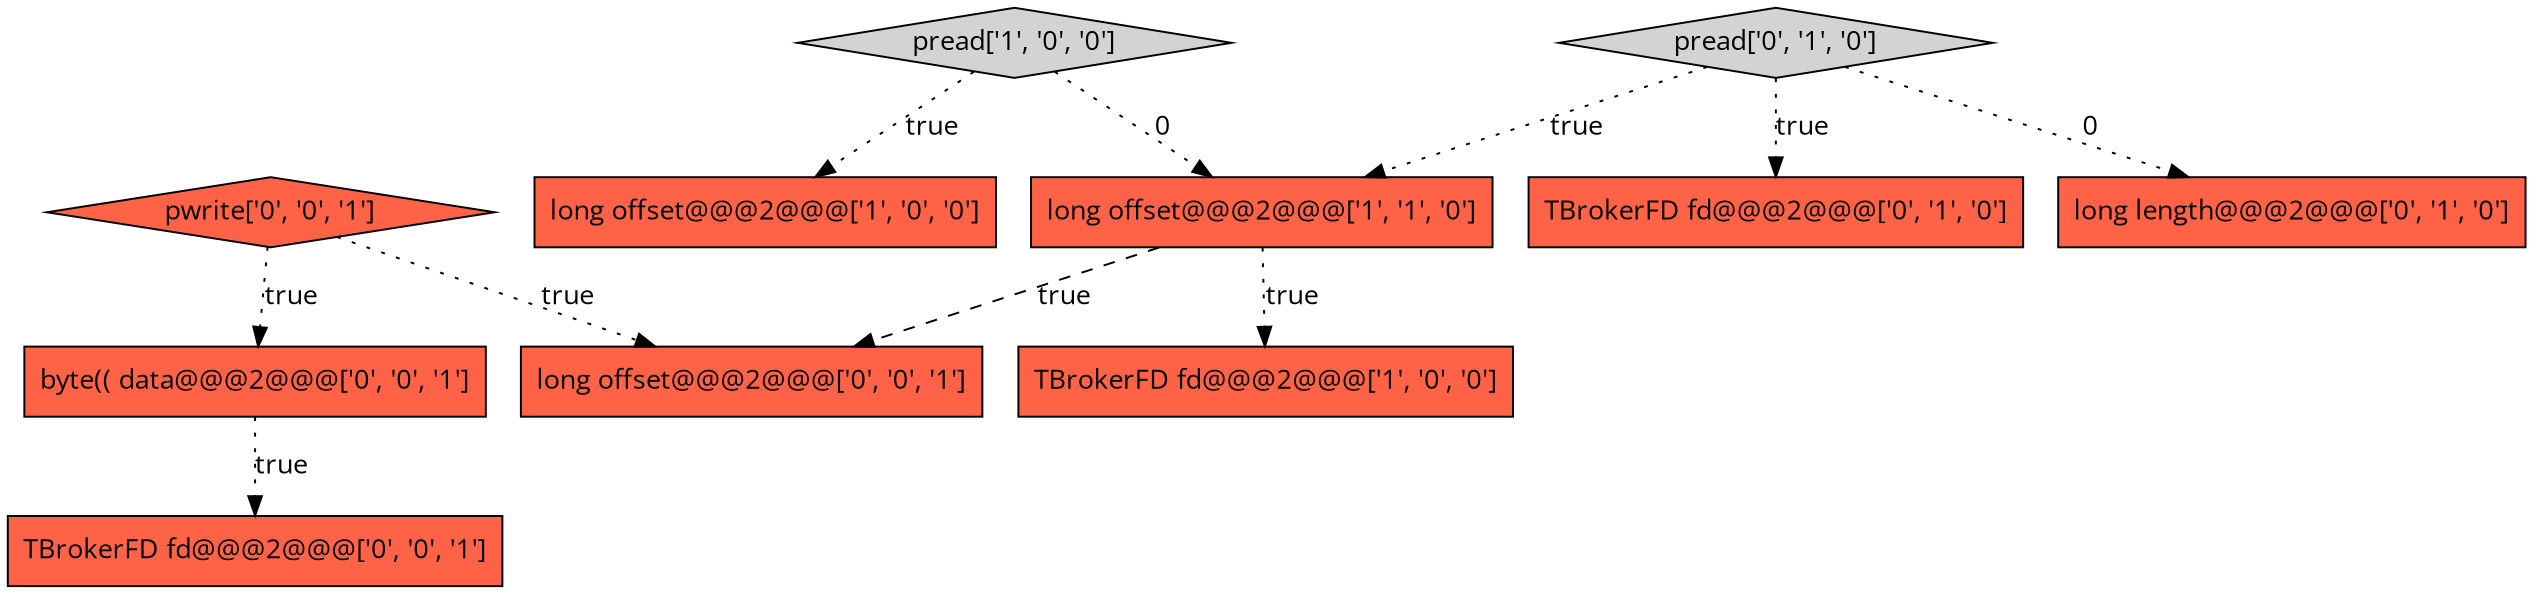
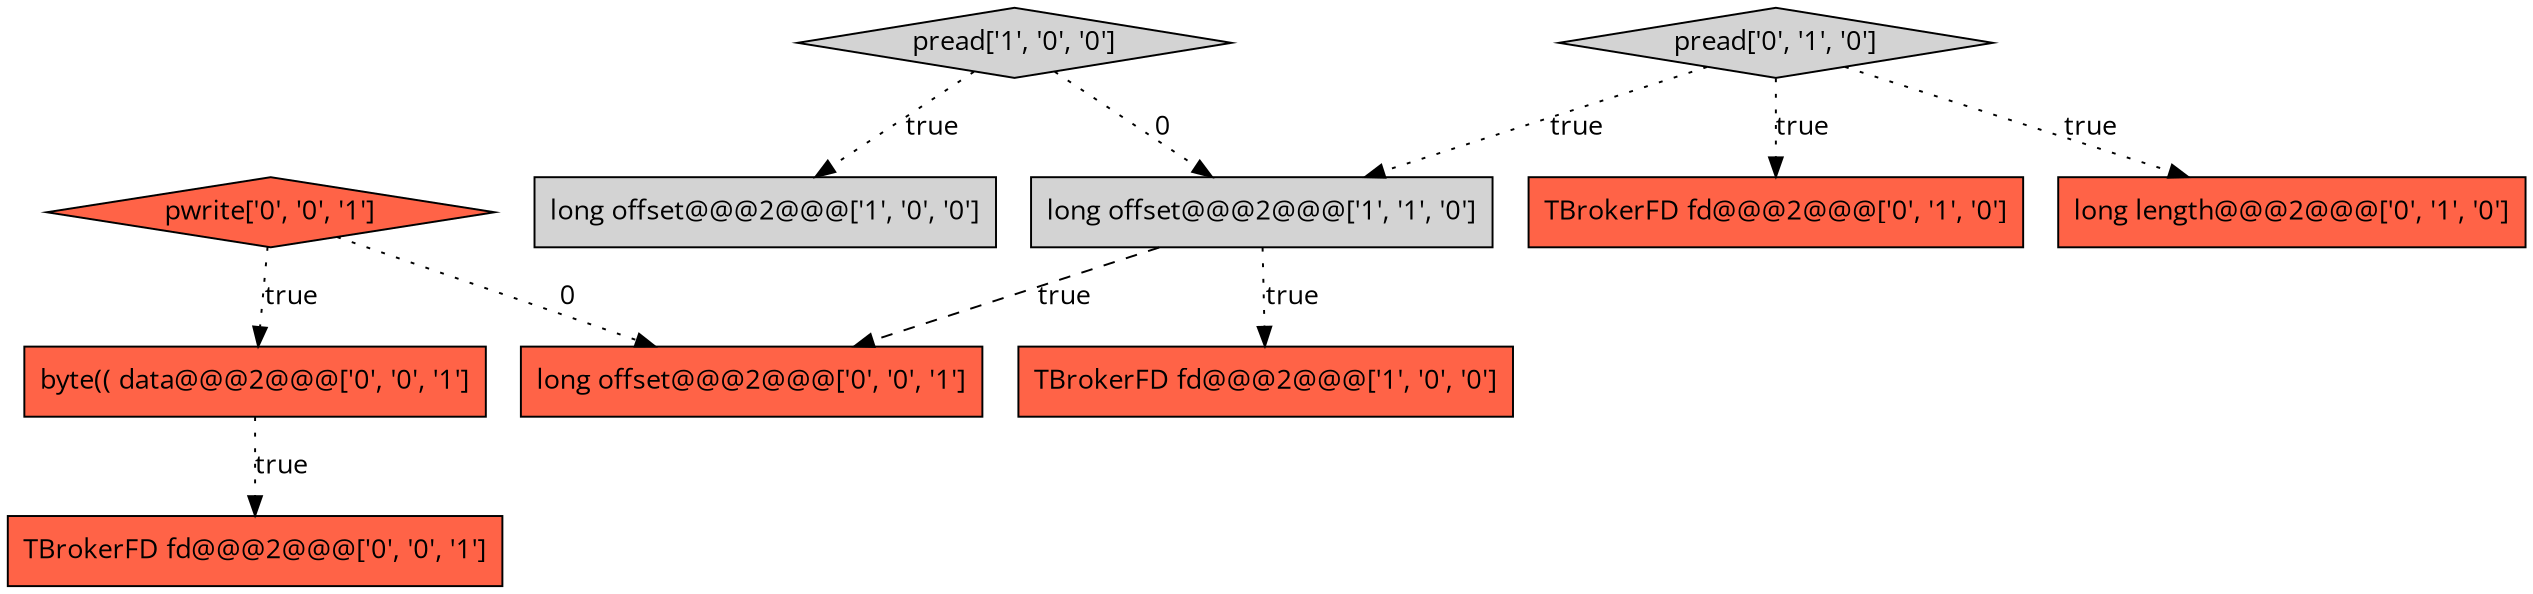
(2091, 128) -> (2091, 128)
(765, 212) -> (765, 212)
(1262, 212) -> (1262, 212)
(569, 297) -> (569, 297)
